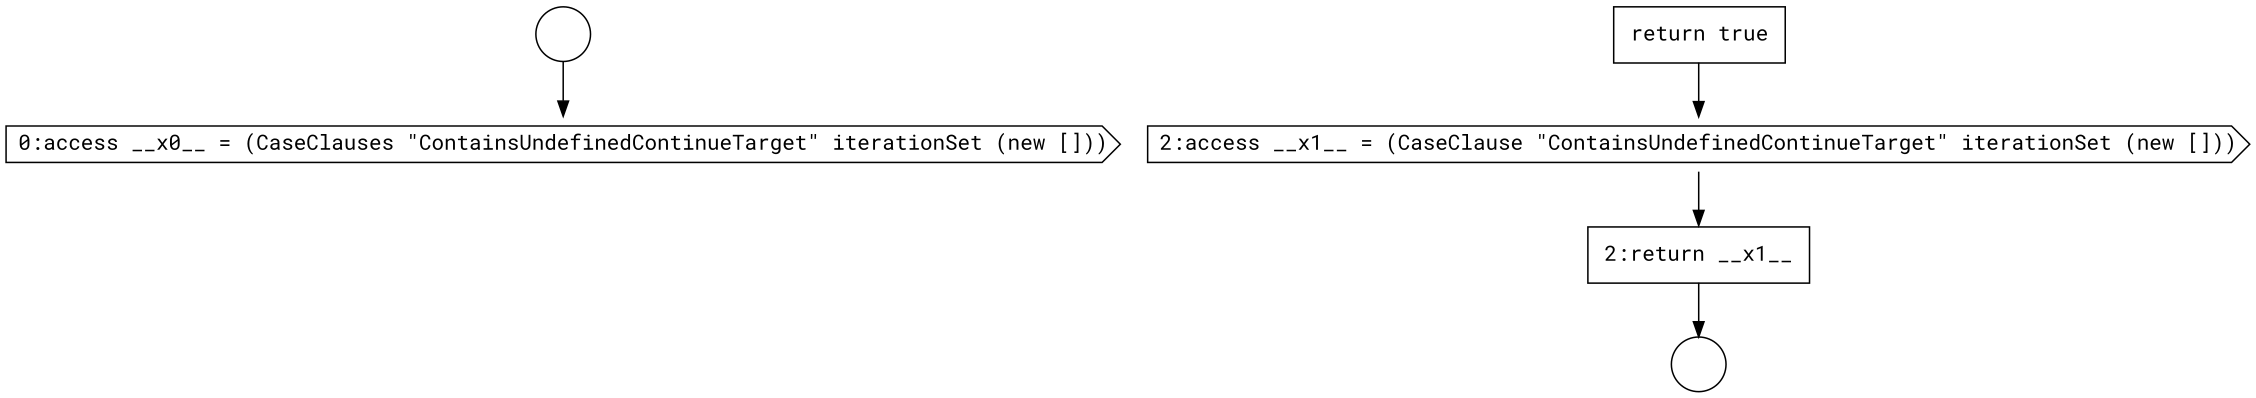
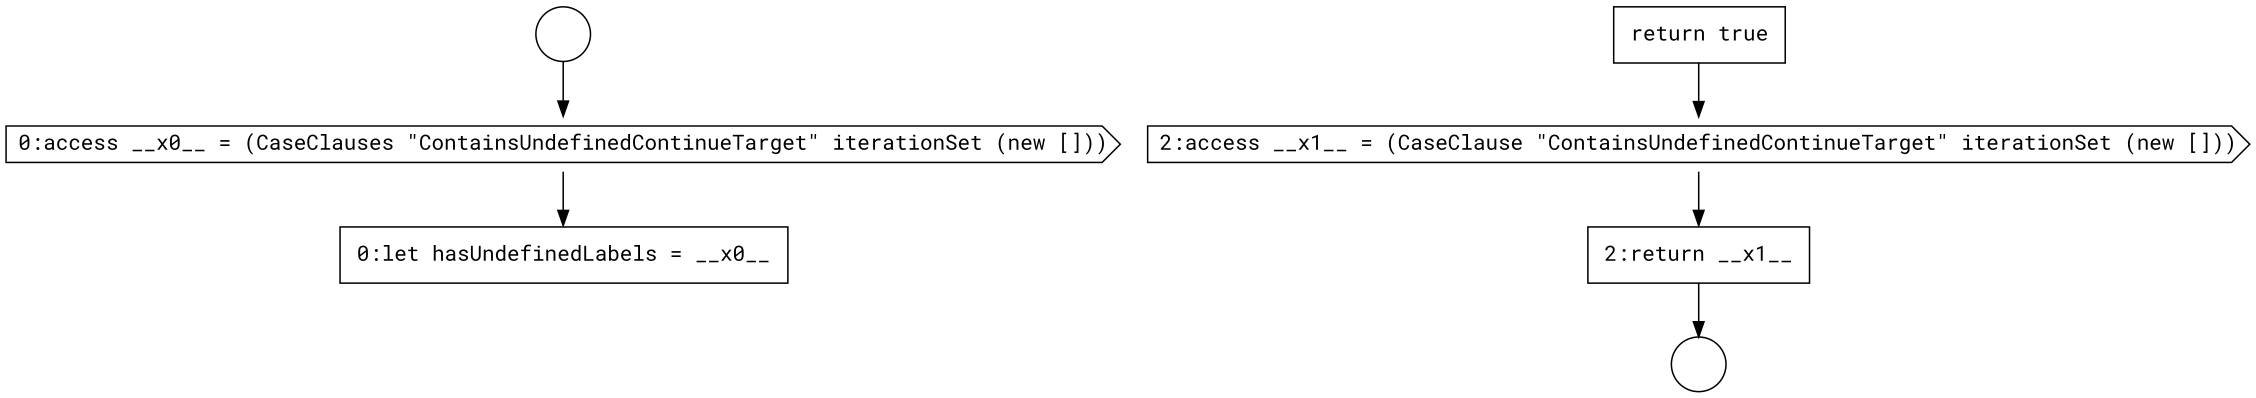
none -> (563, 254)
